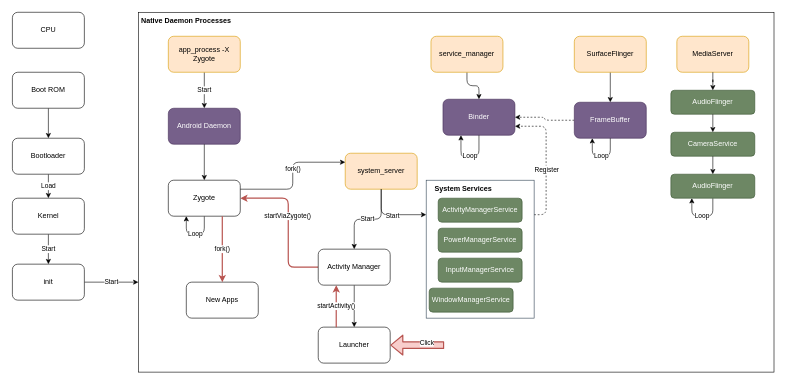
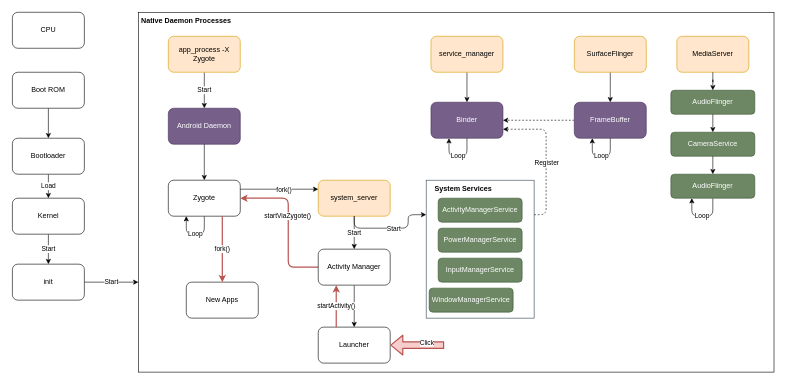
(479, 117) -> (467, 120)
(381, 171) -> (354, 198)
